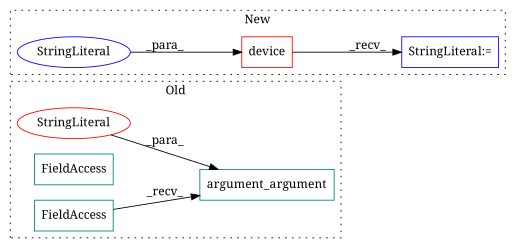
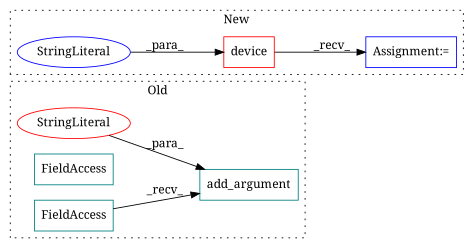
(450, 52) -> (411, 52)
(267, 185) -> (249, 185)
